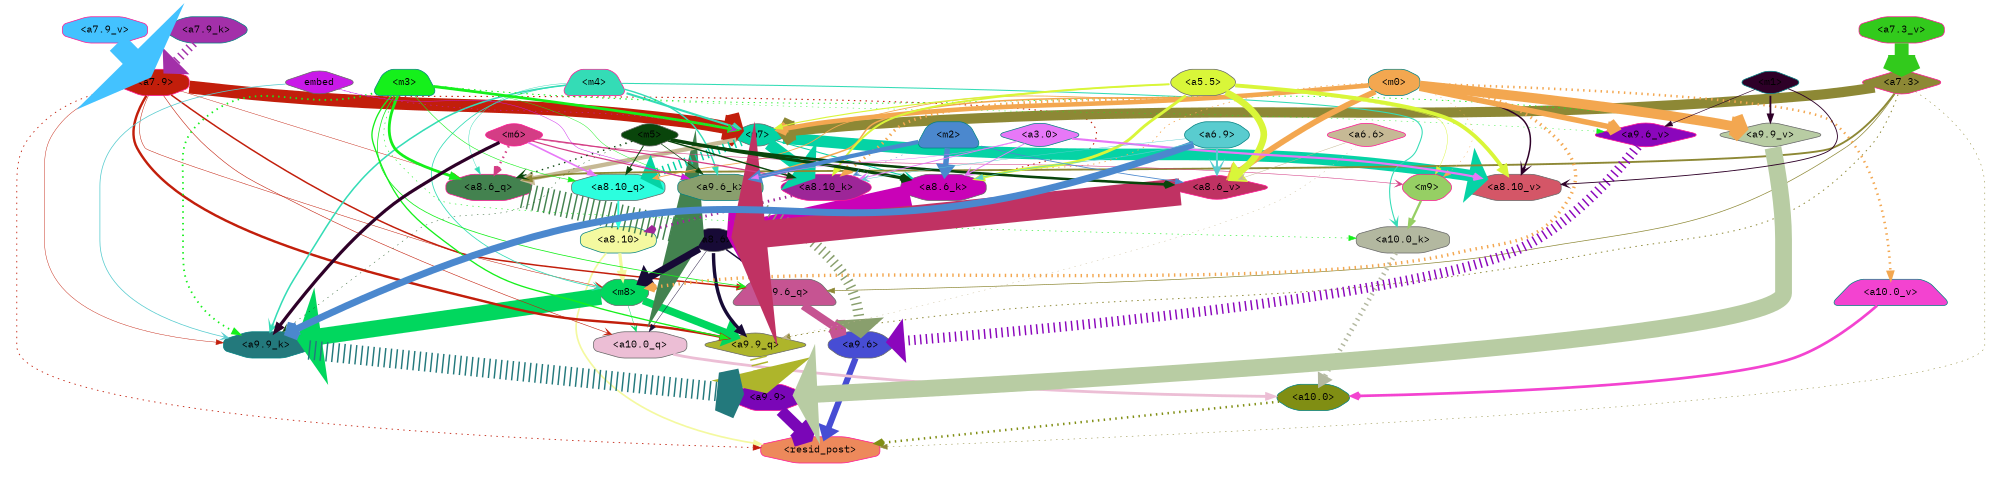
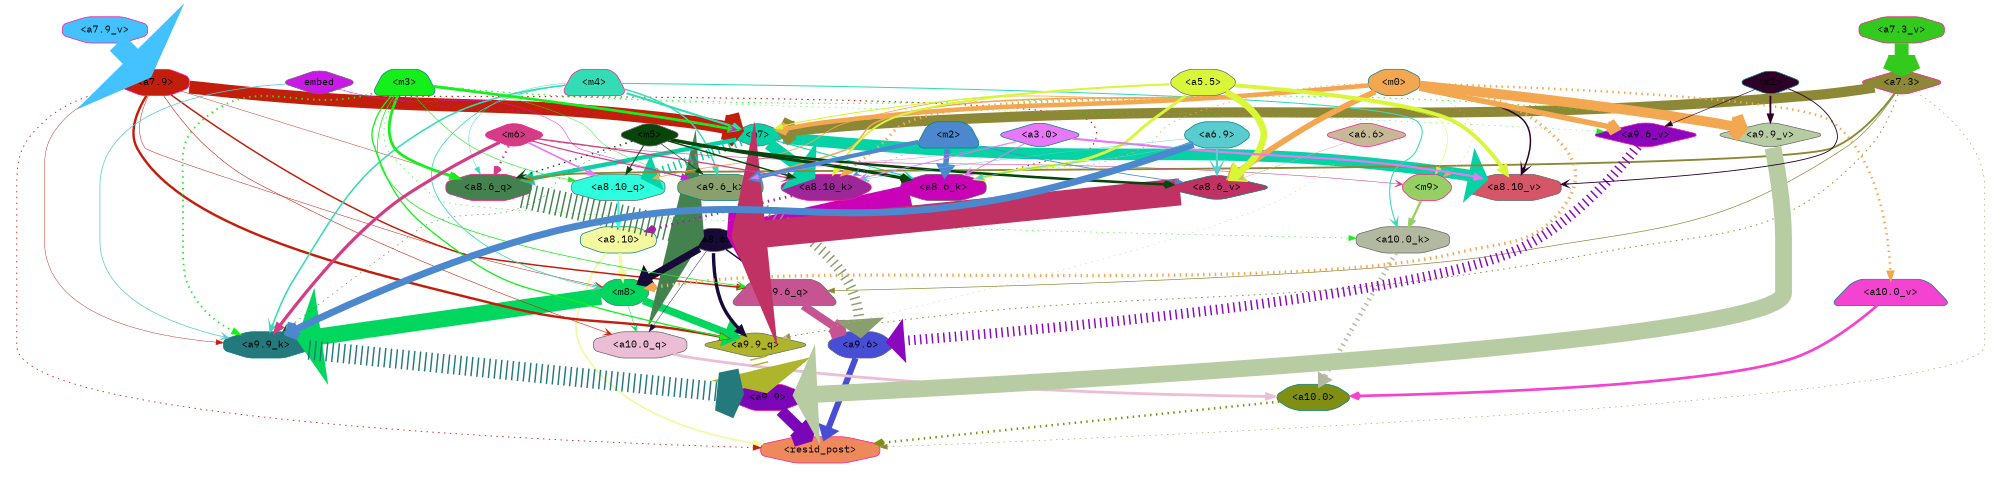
(206, 30) -> none
(603, 165) -> (603, 165)
(1217, 187) -> (1217, 187)
(382, 213) -> (382, 213)
